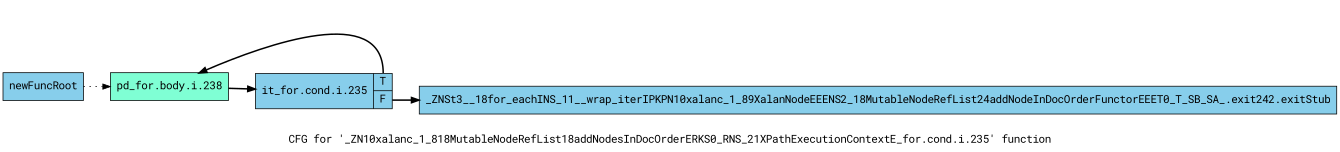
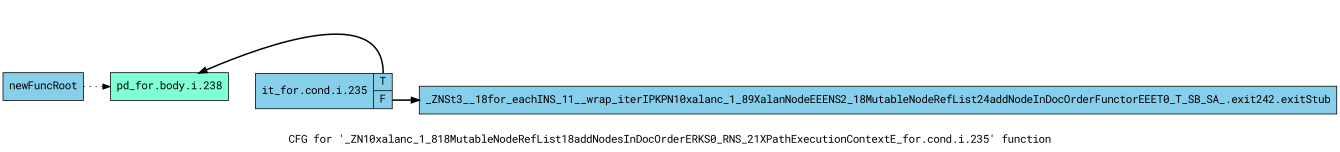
(238, 89) -> none
